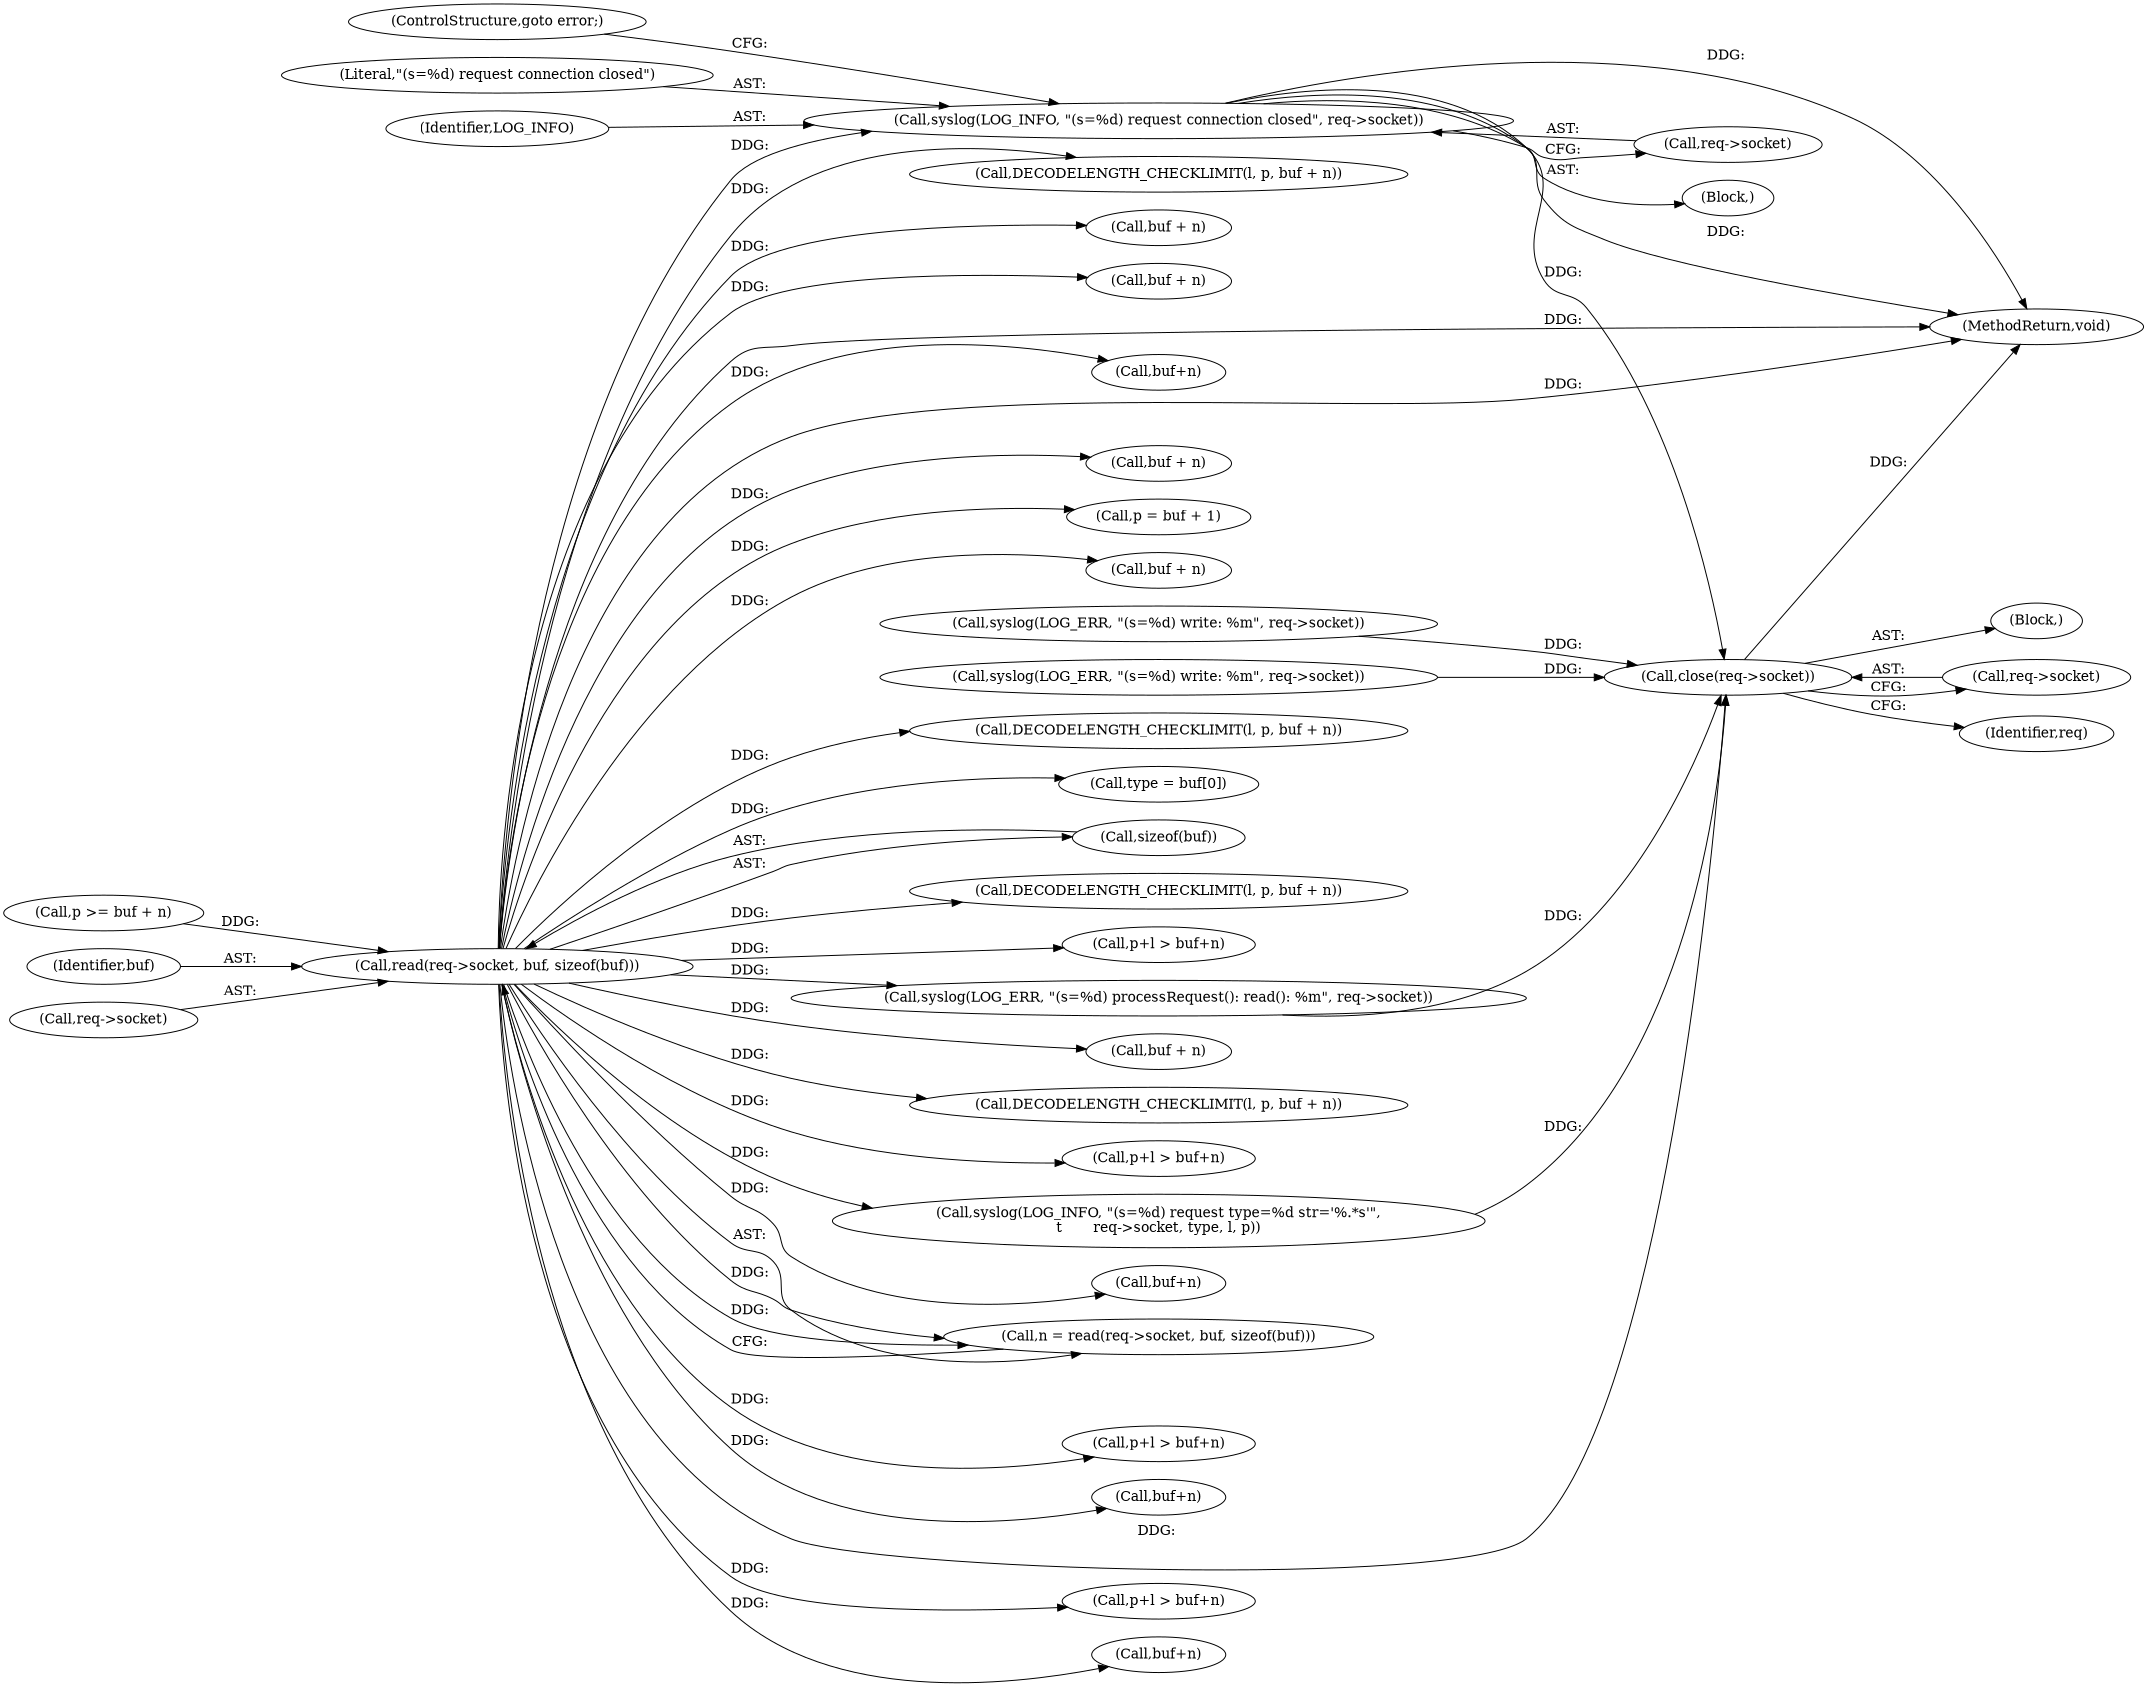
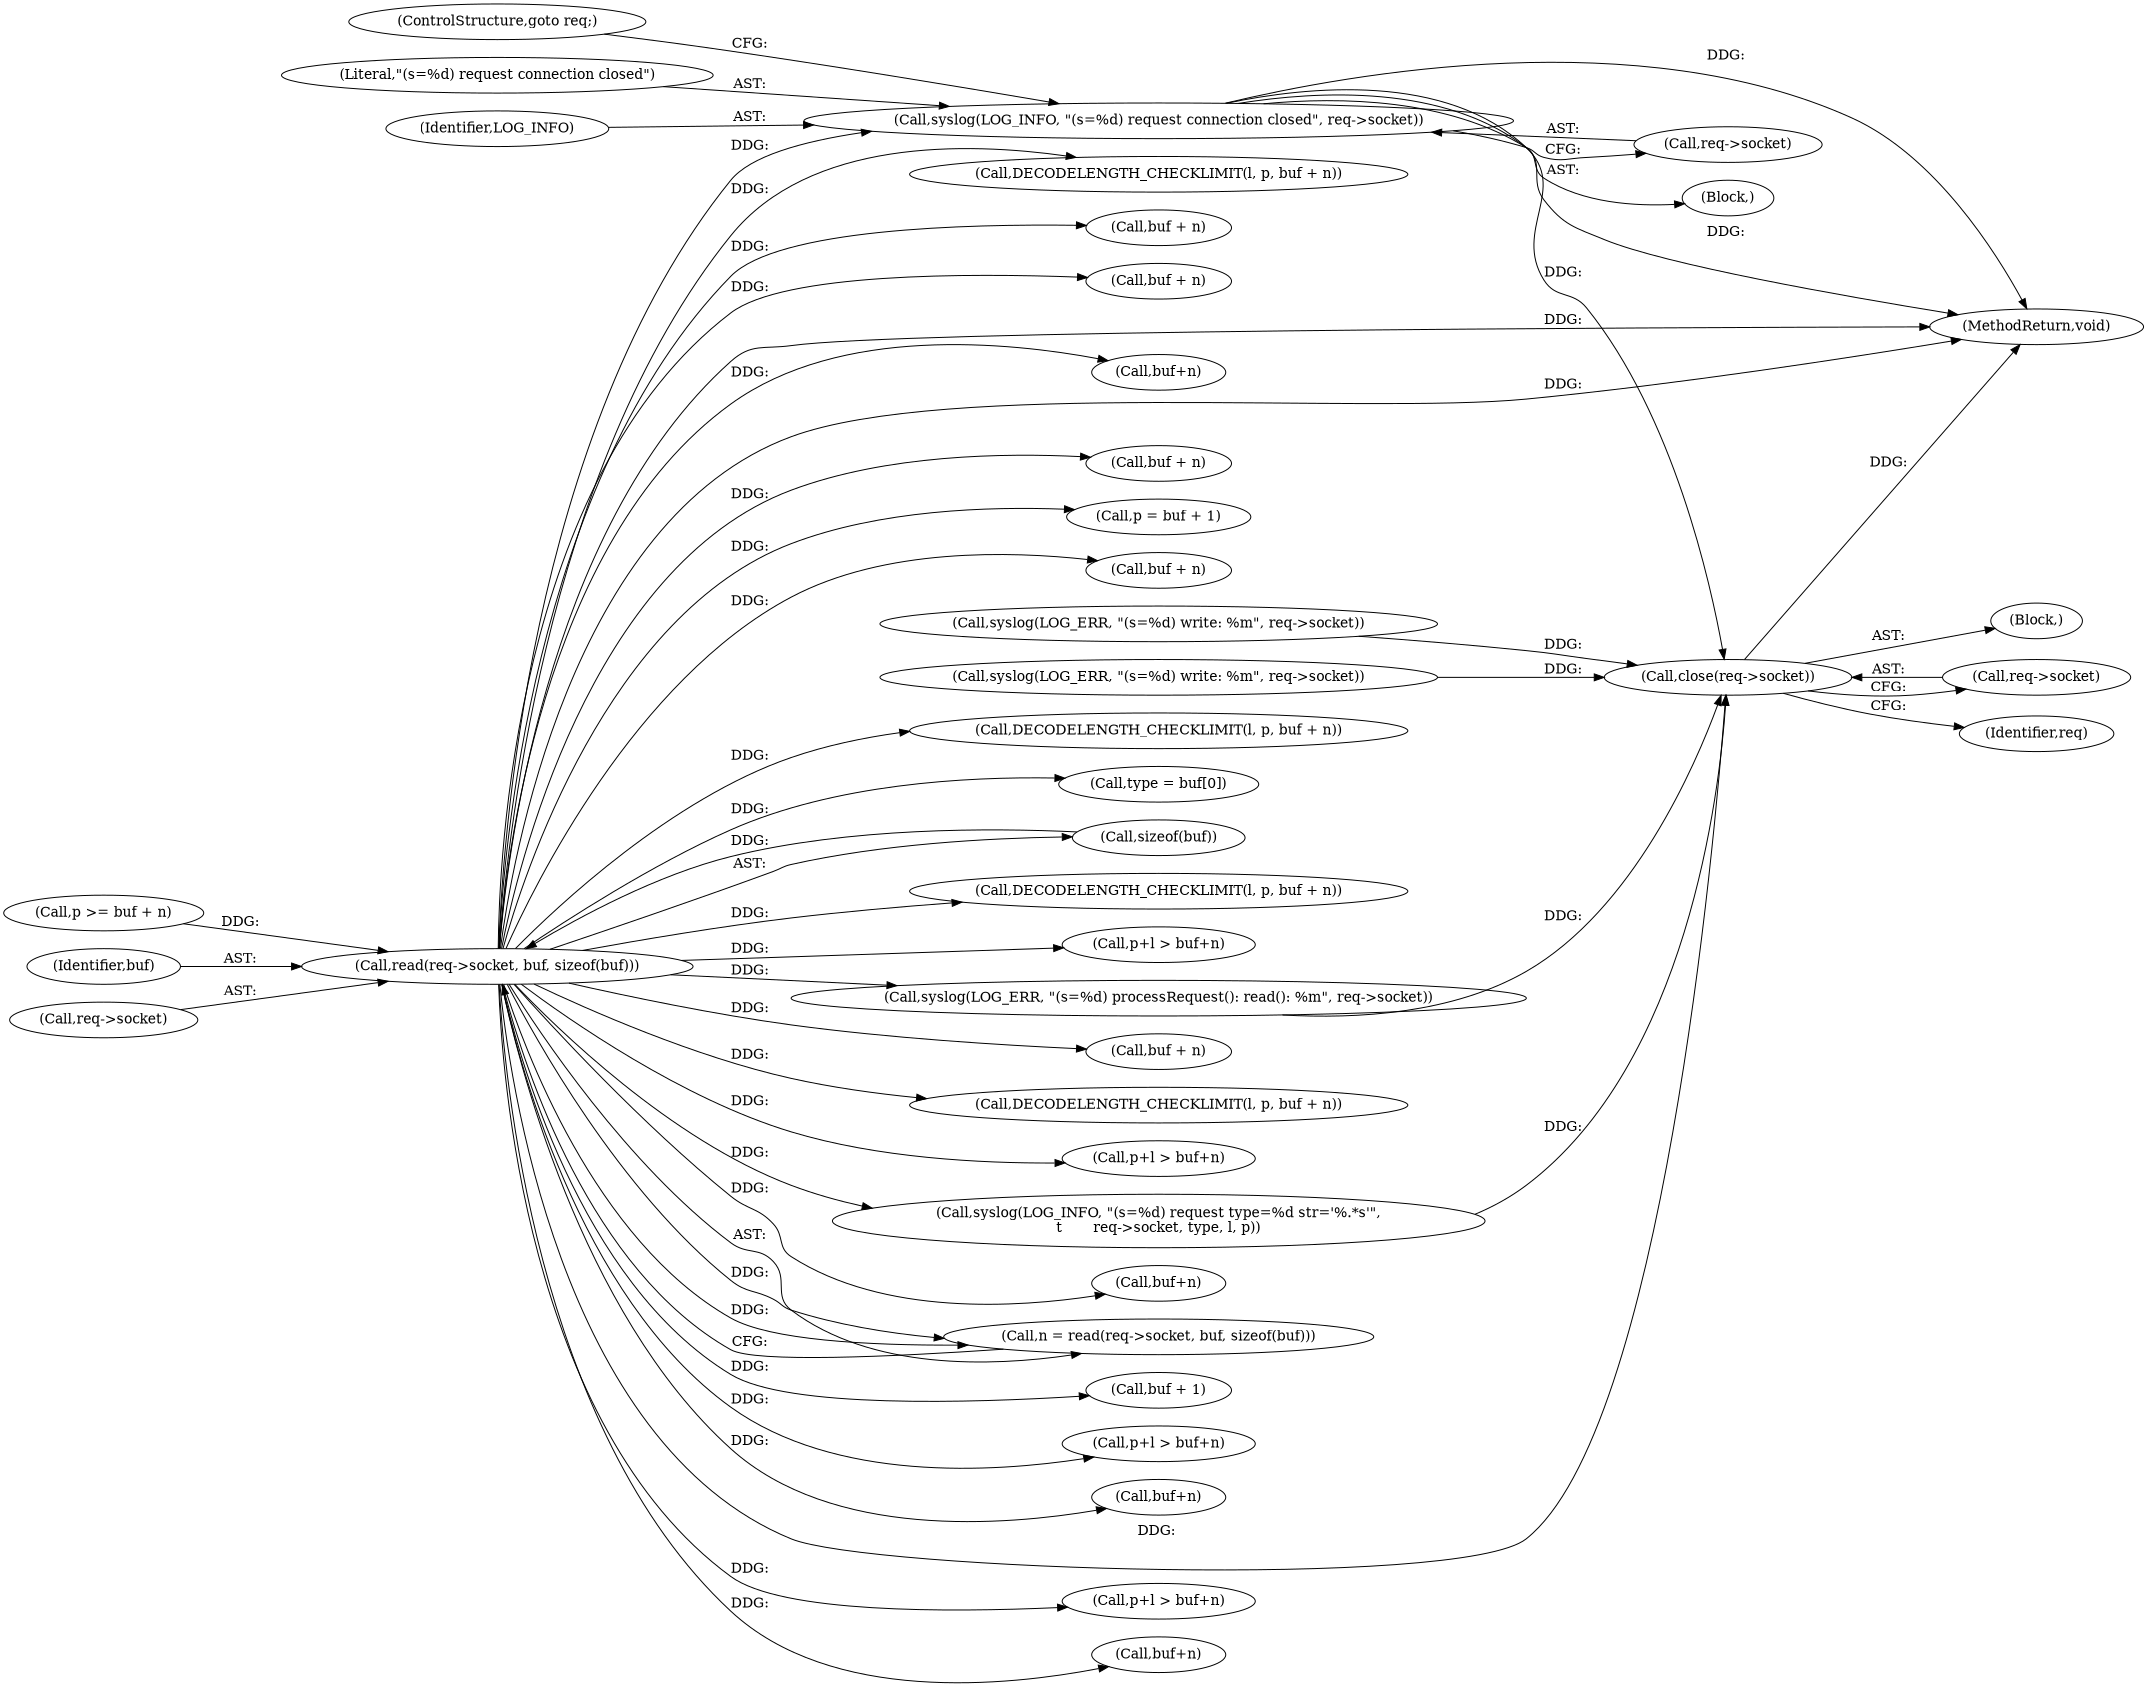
(497, 22) -> (497, 22)
(752, 841) -> (752, 841)
none -> (1159, 1390)
